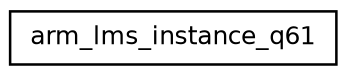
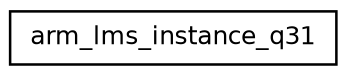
(173, 38) -> (173, 38)
